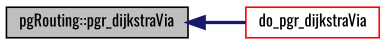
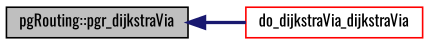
(313, 22) -> (334, 22)
